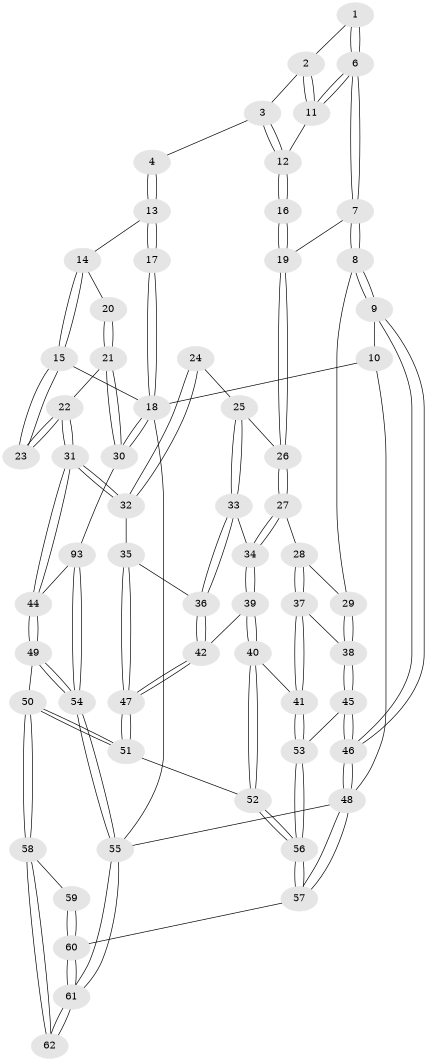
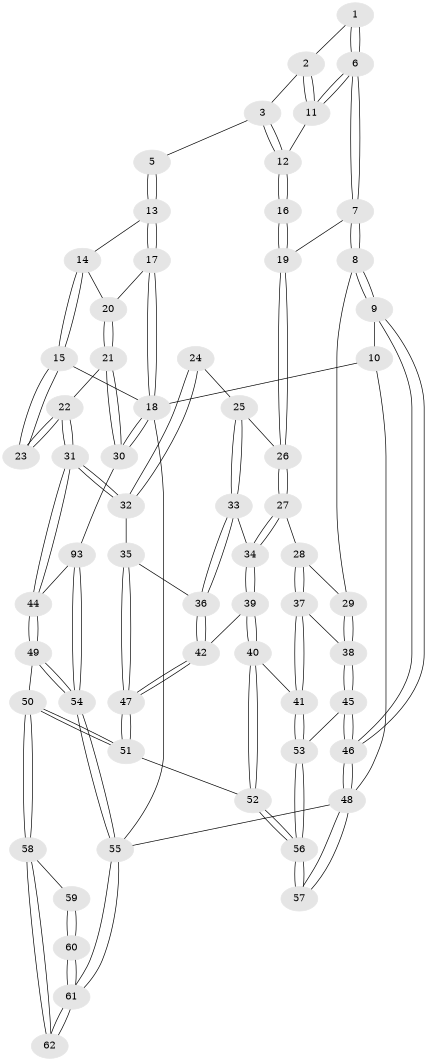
(152, 162) -> (152, 162)
none -> (130, 285)
(185, 923) -> none
